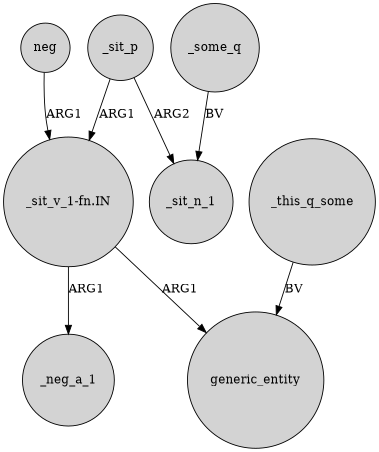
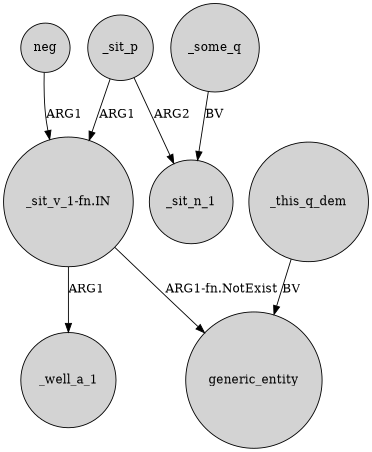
(312, 202) -> (309, 202)
(180, 289) -> (222, 289)
(68, 380) -> (68, 380)
